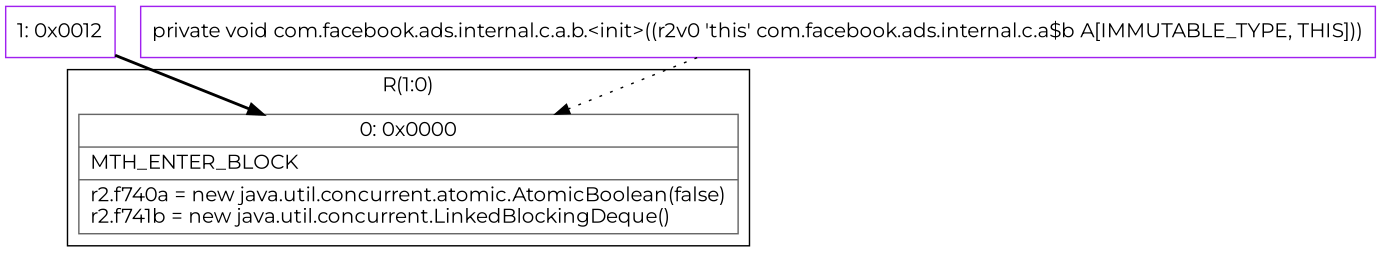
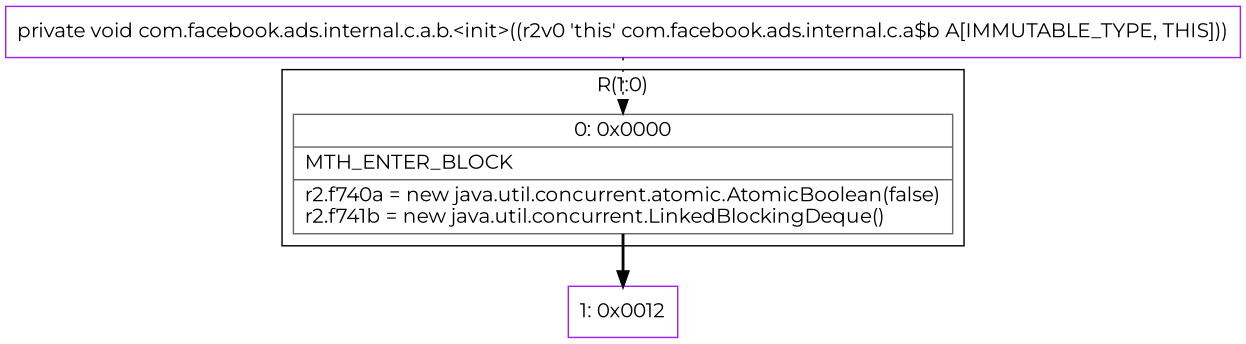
(182, 82) -> (623, 255)
